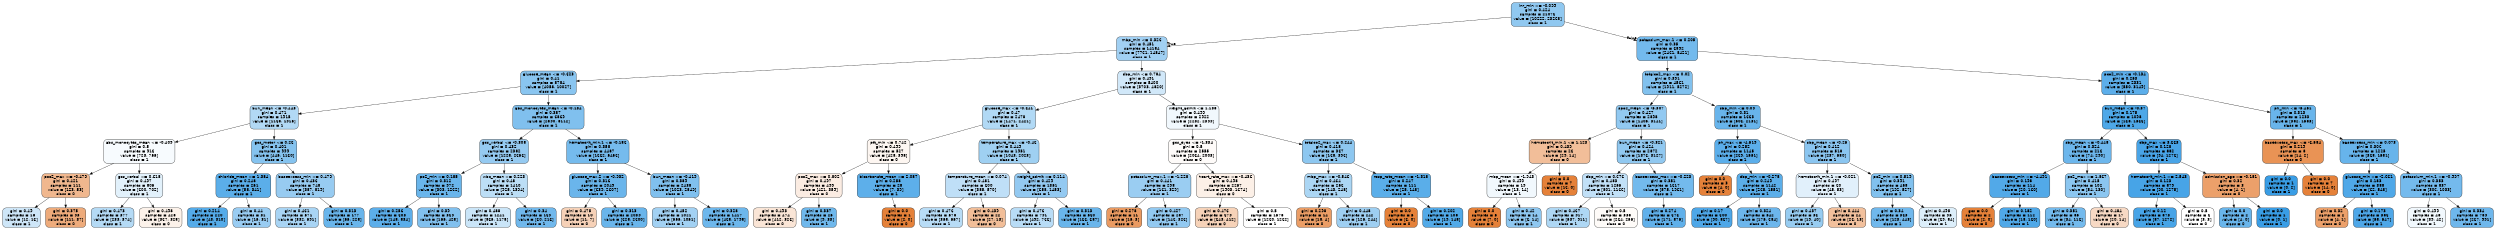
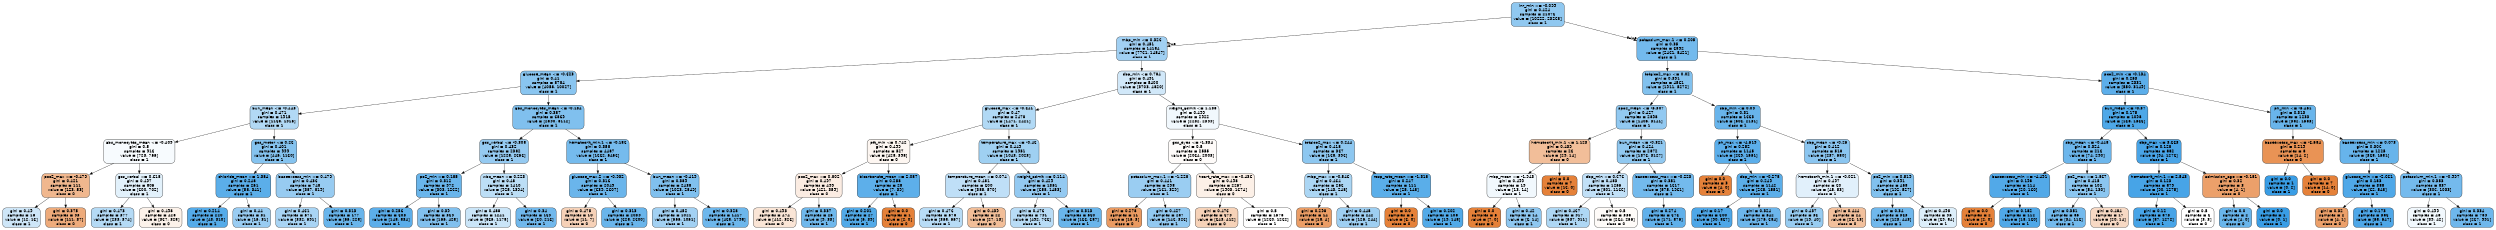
none -> (859, 218)
(1978, 218) -> (1978, 218)
